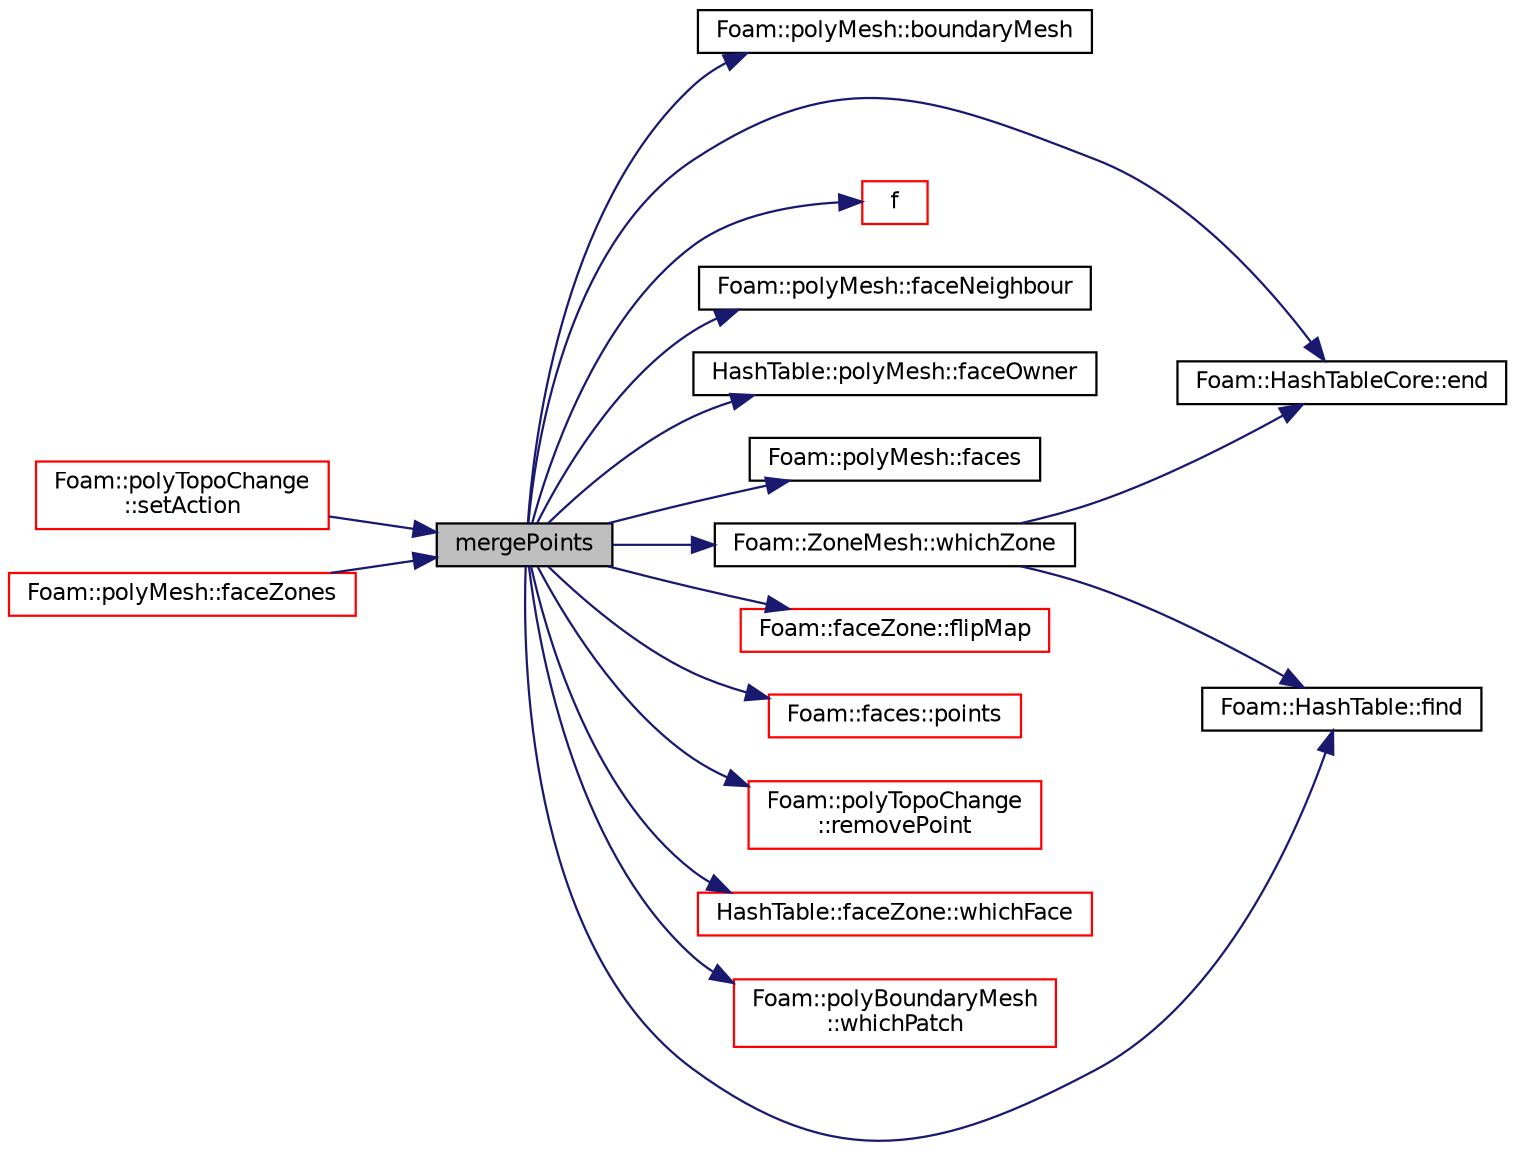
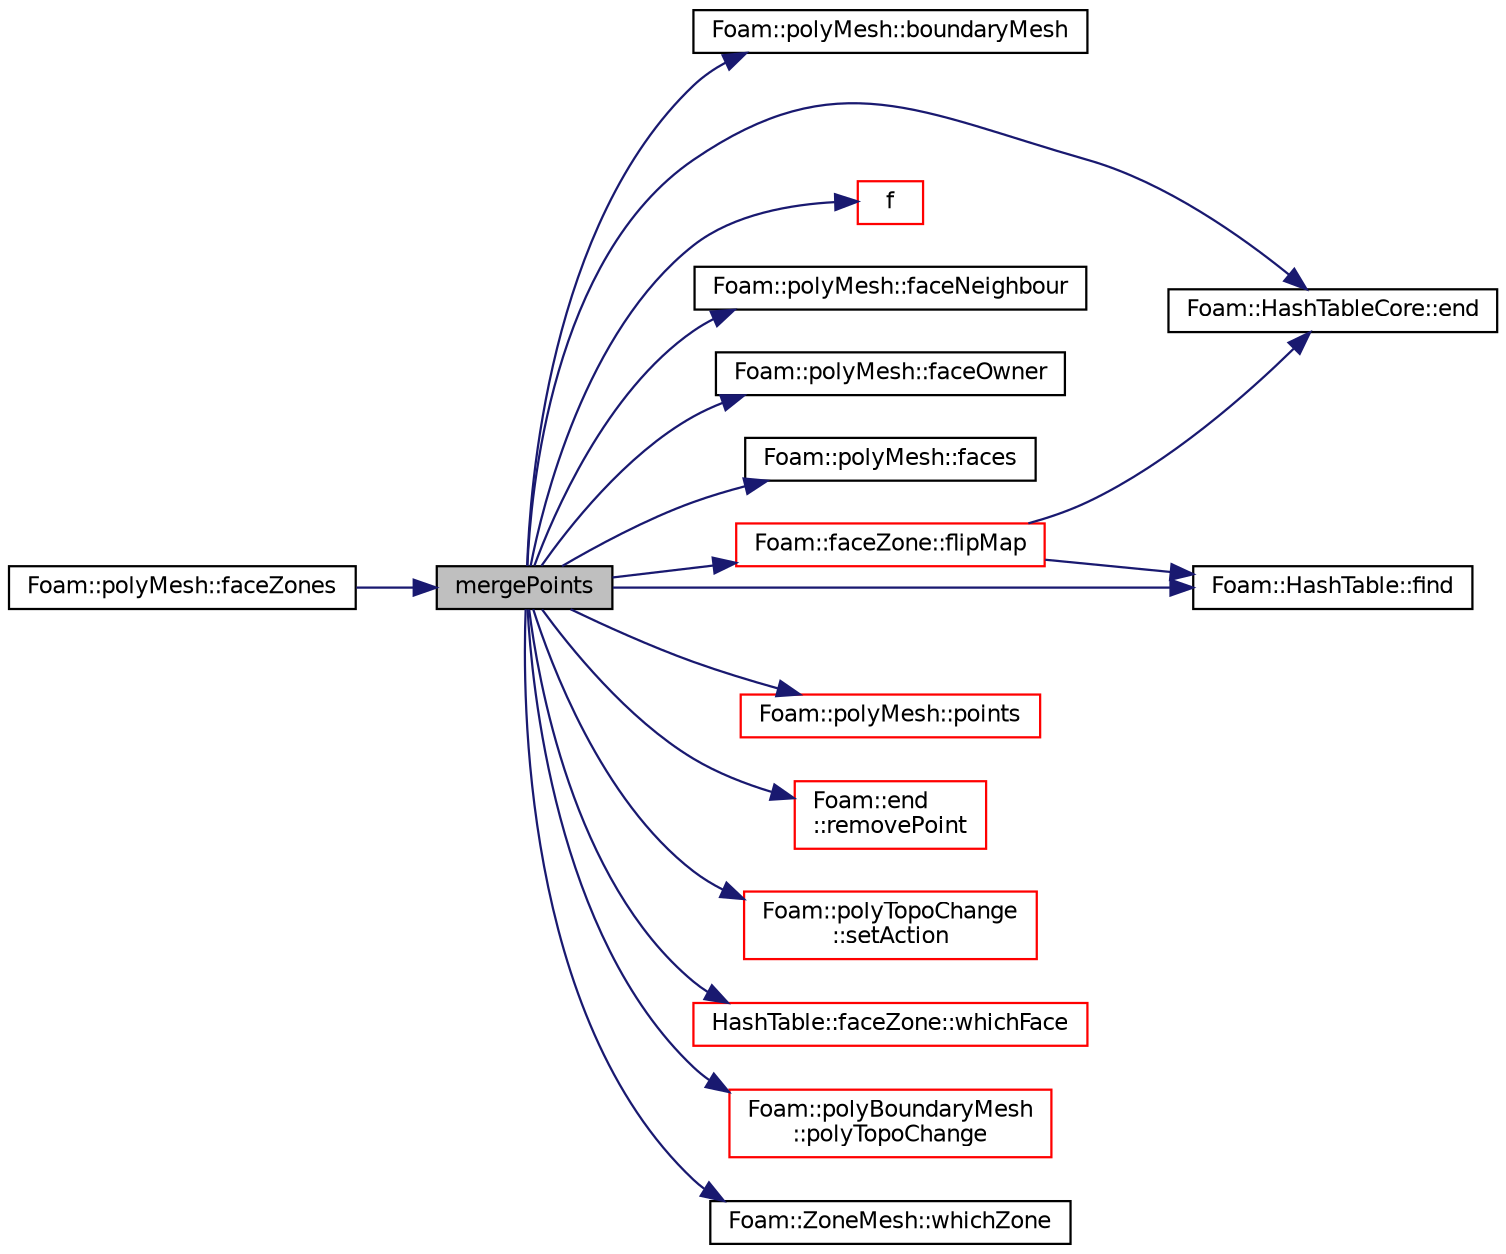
(895, 374) -> (890, 374)
(1156, 479) -> (1171, 452)
(371, 523) -> (604, 767)
(182, 594) -> (182, 588)
(1156, 612) -> (1108, 566)
(895, 716) -> (890, 716)
(895, 815) -> (890, 815)
(895, 1013) -> (890, 1123)
